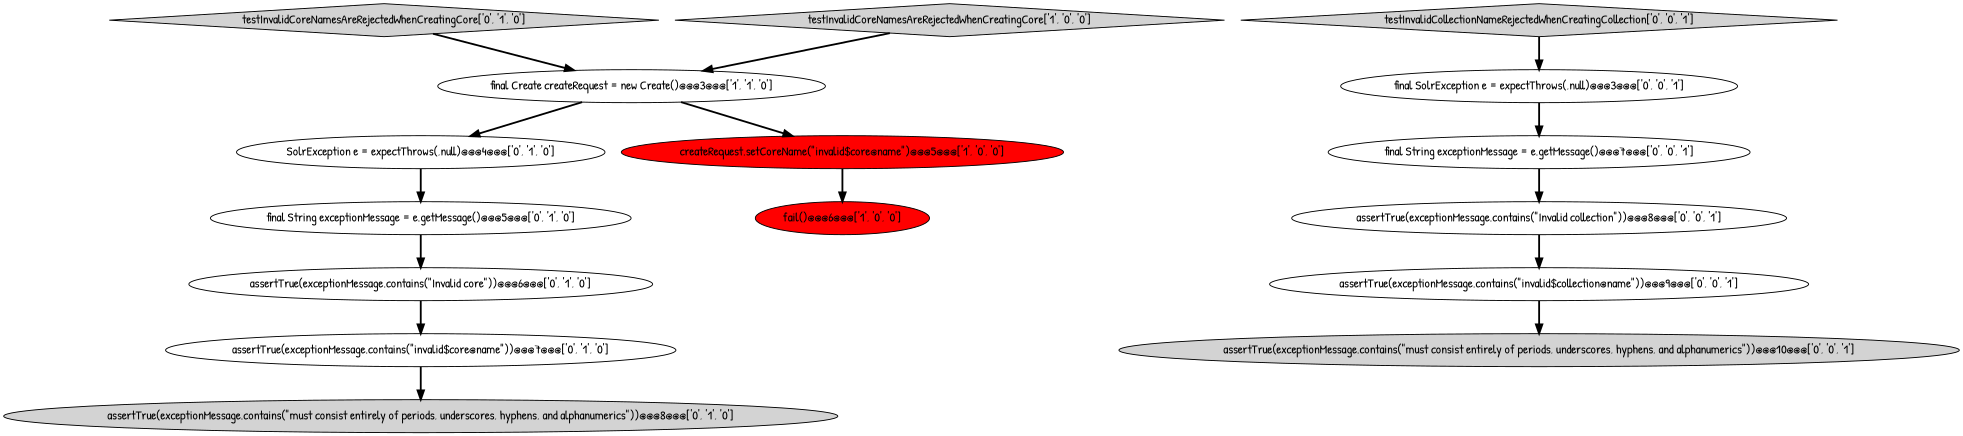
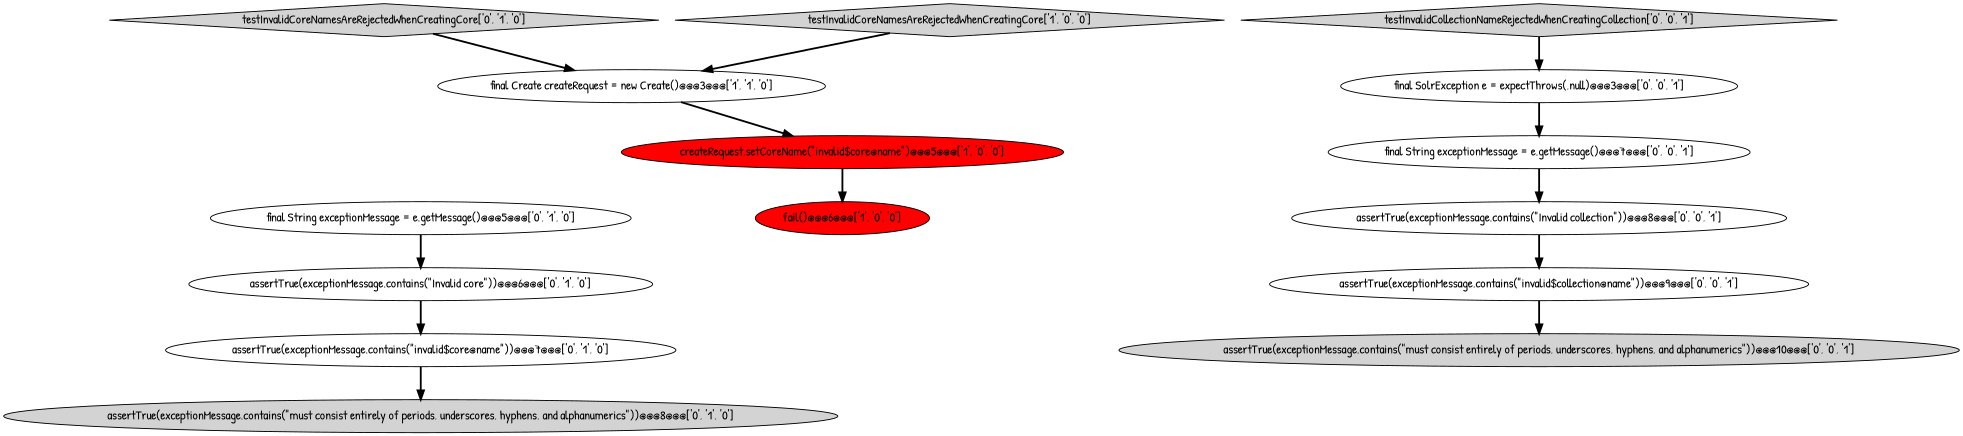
(421, 152) -> none
